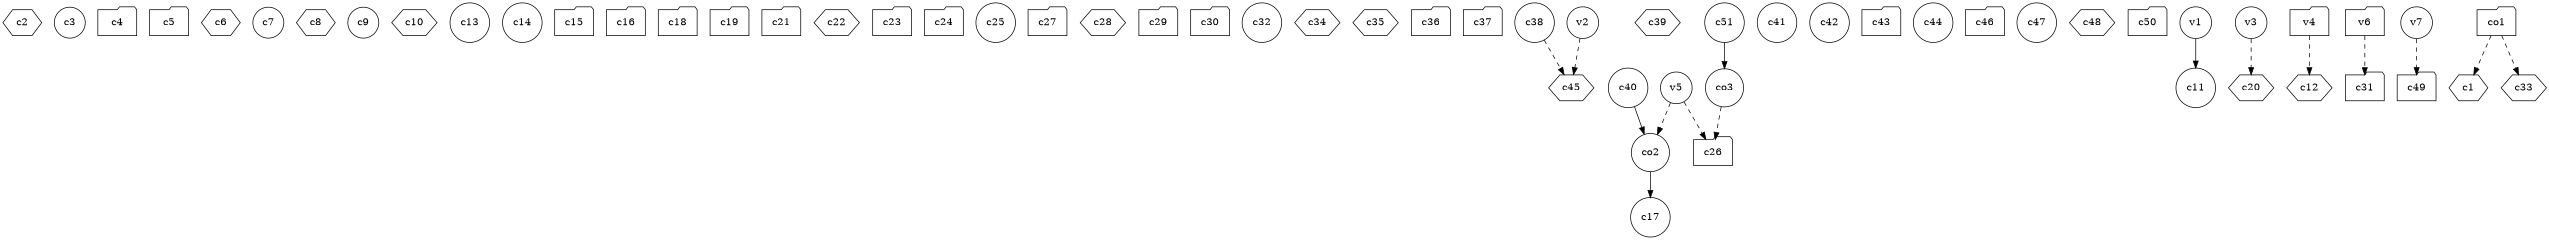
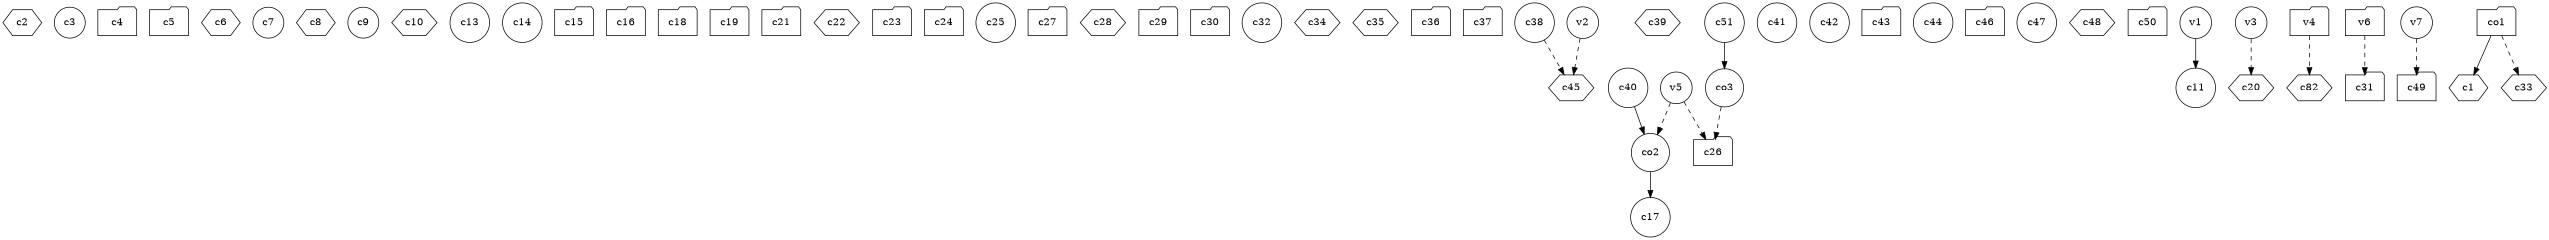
(2484, 52) -> (2484, 52)
(2309, 88) -> (2309, 88)
